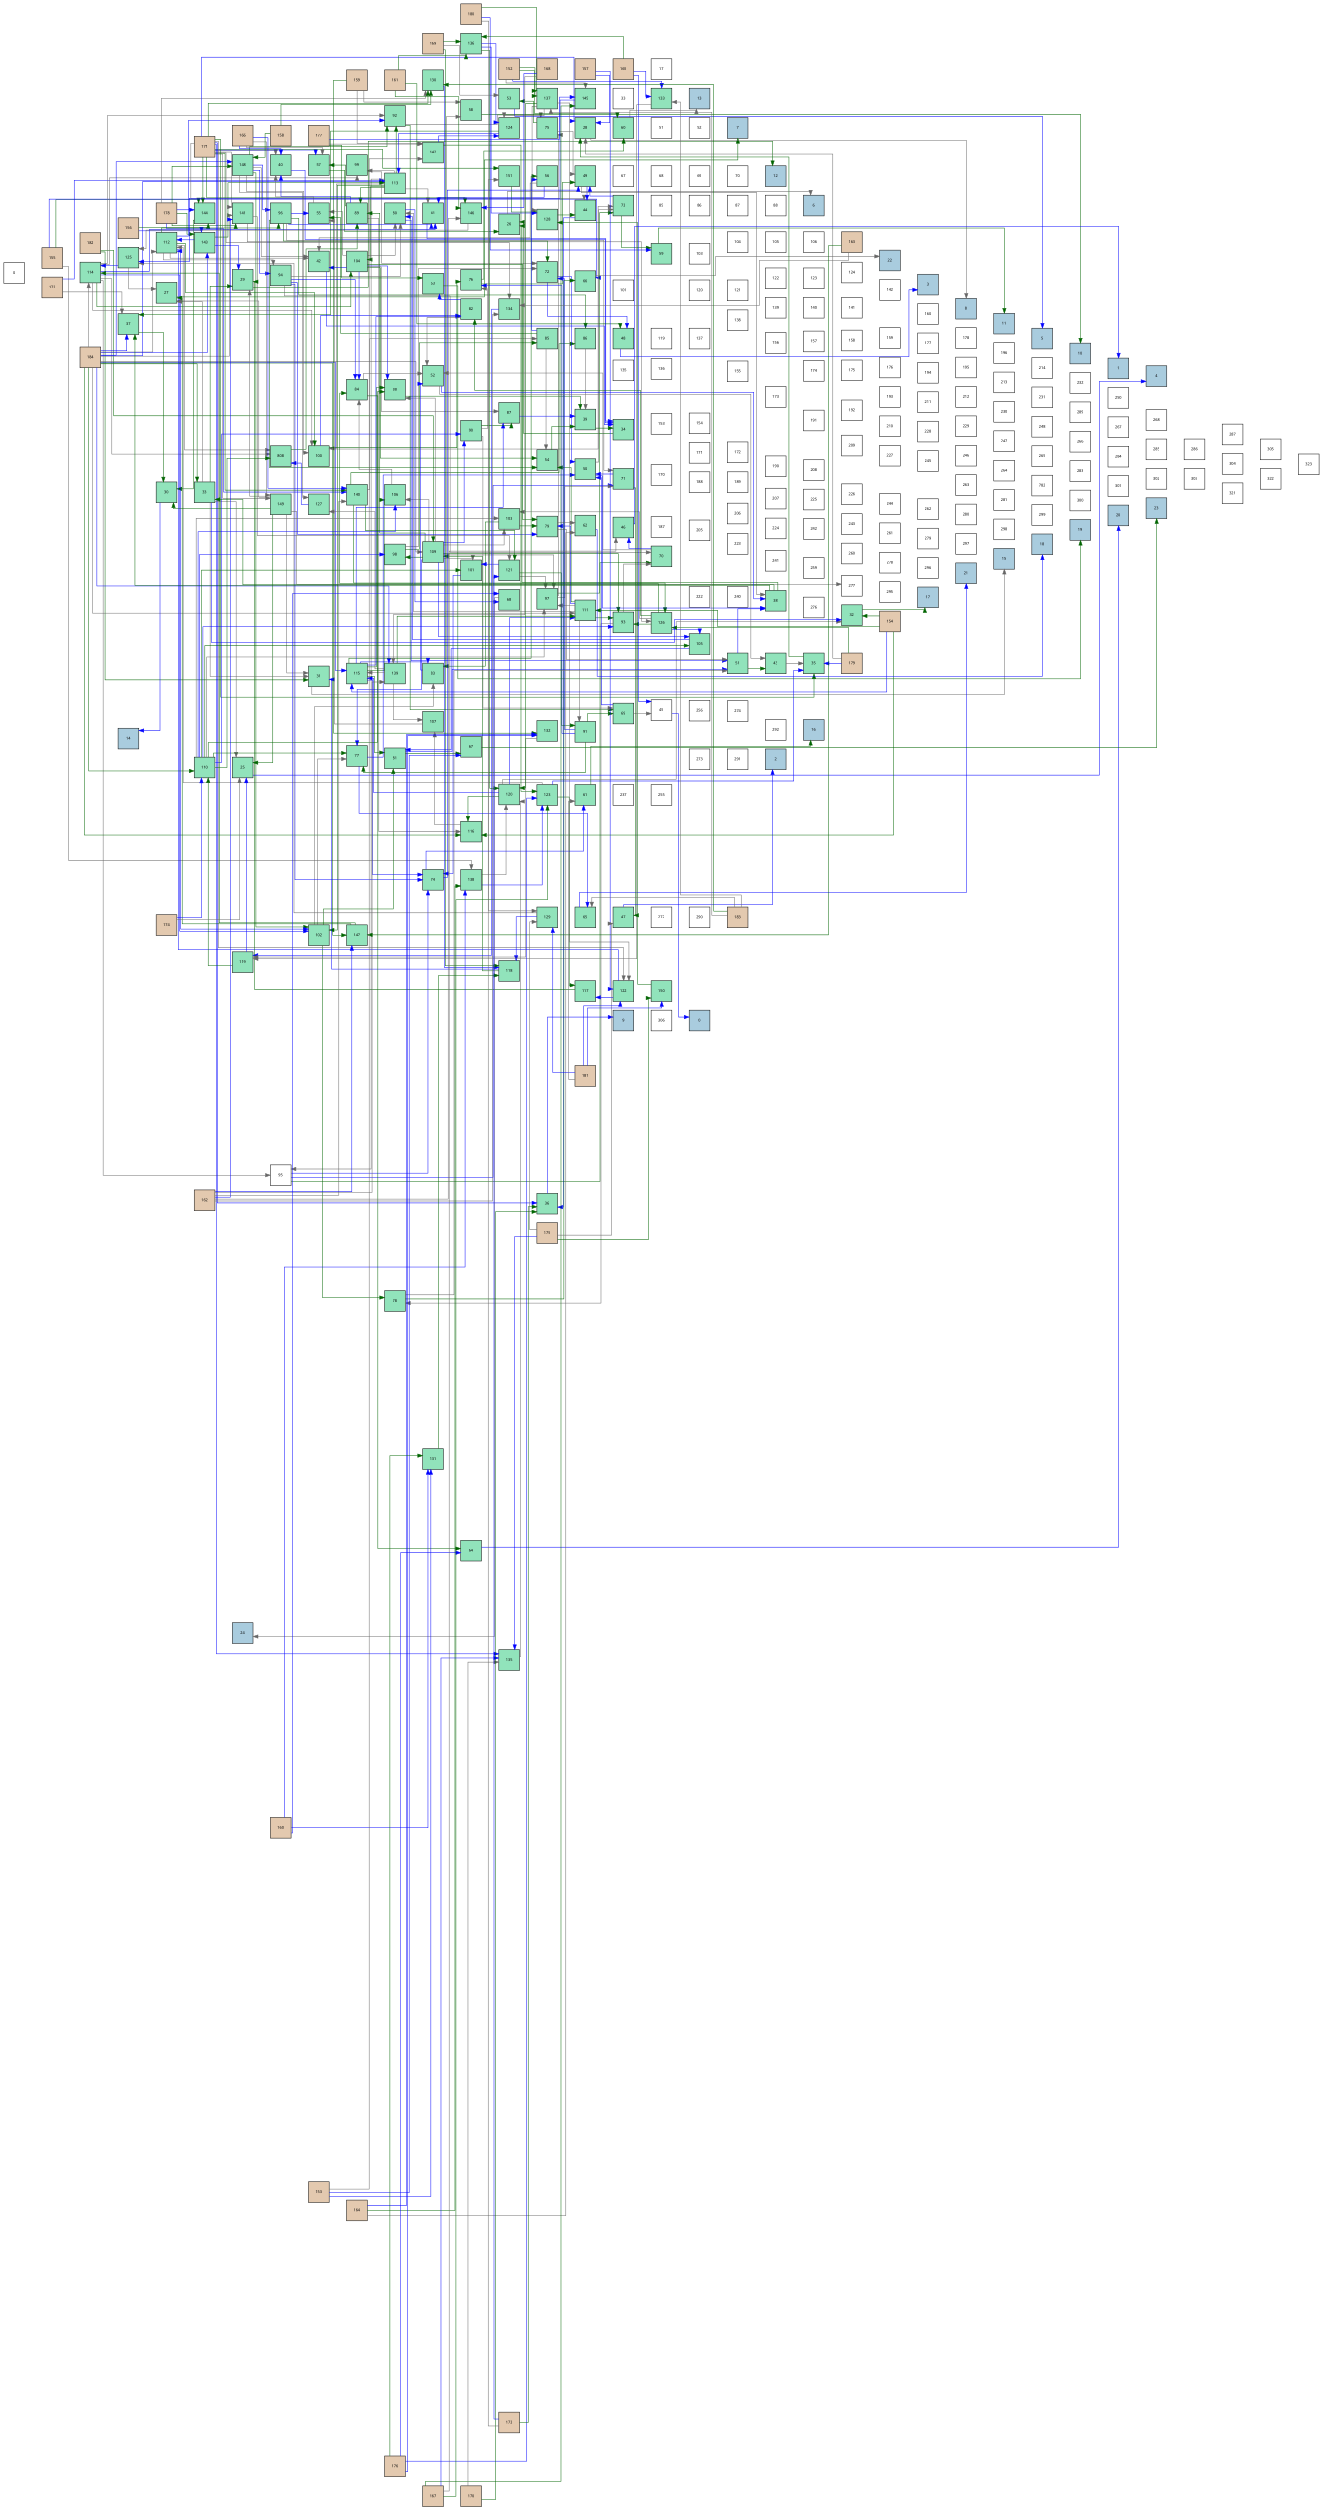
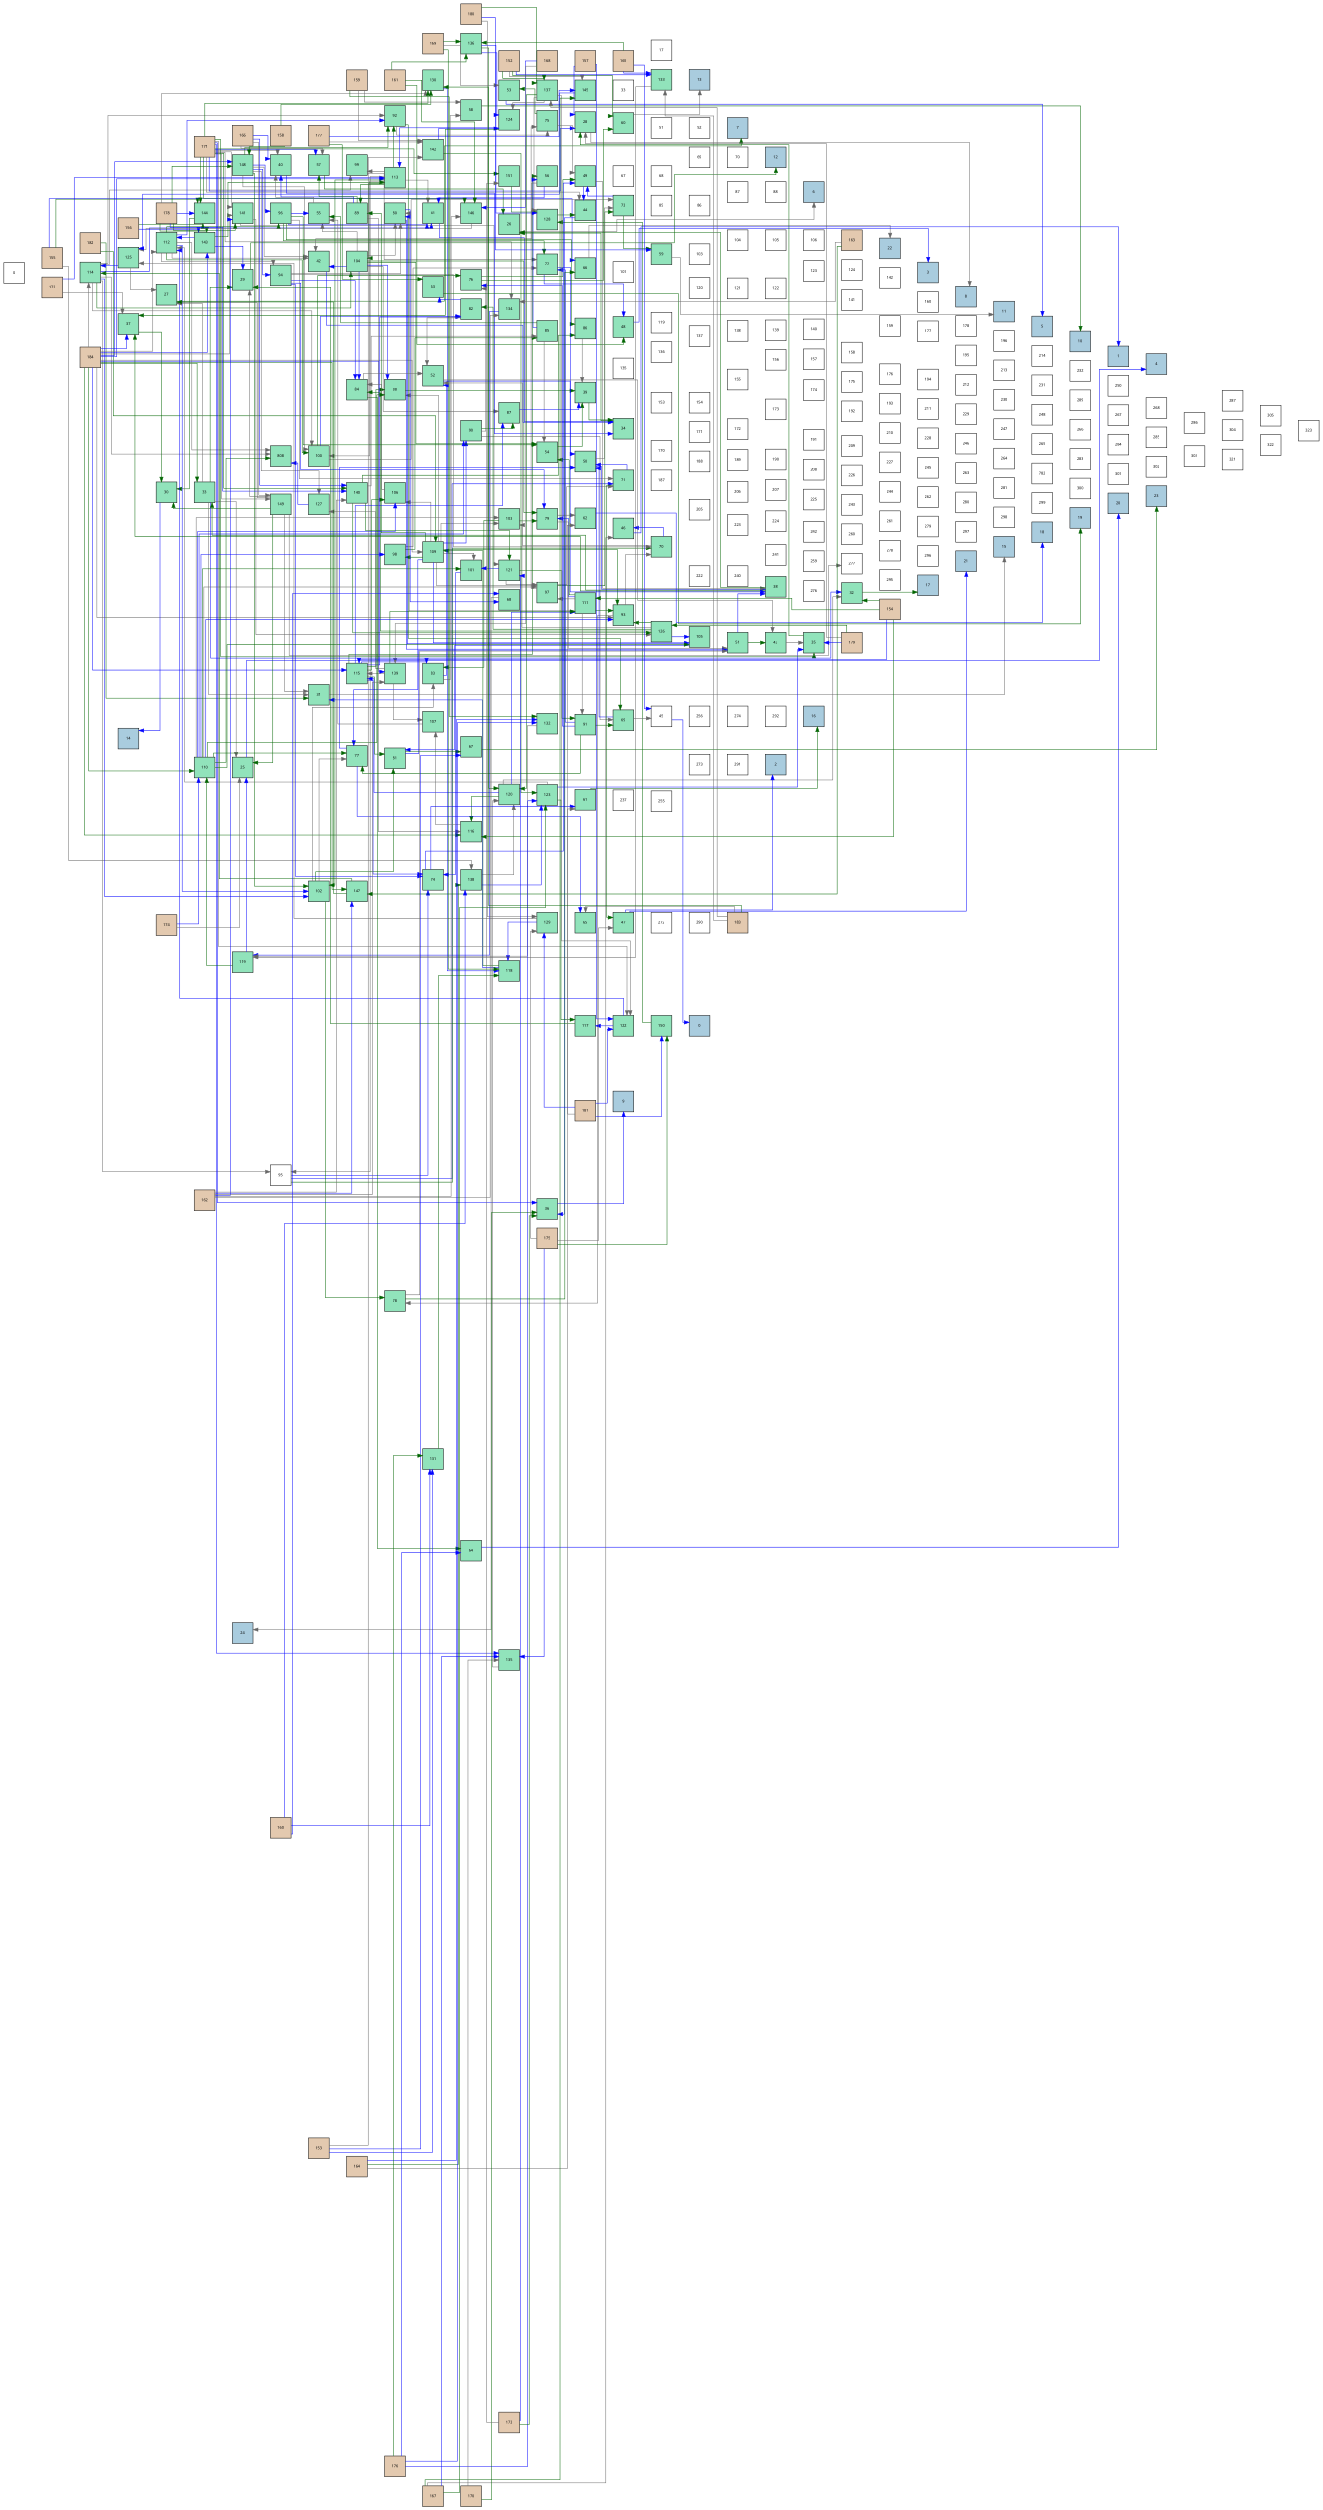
(864, 228) -> (802, 315)
(306, 321) -> none
(191, 613) -> (190, 618)
(918, 893) -> (965, 911)
(661, 1021) -> none
